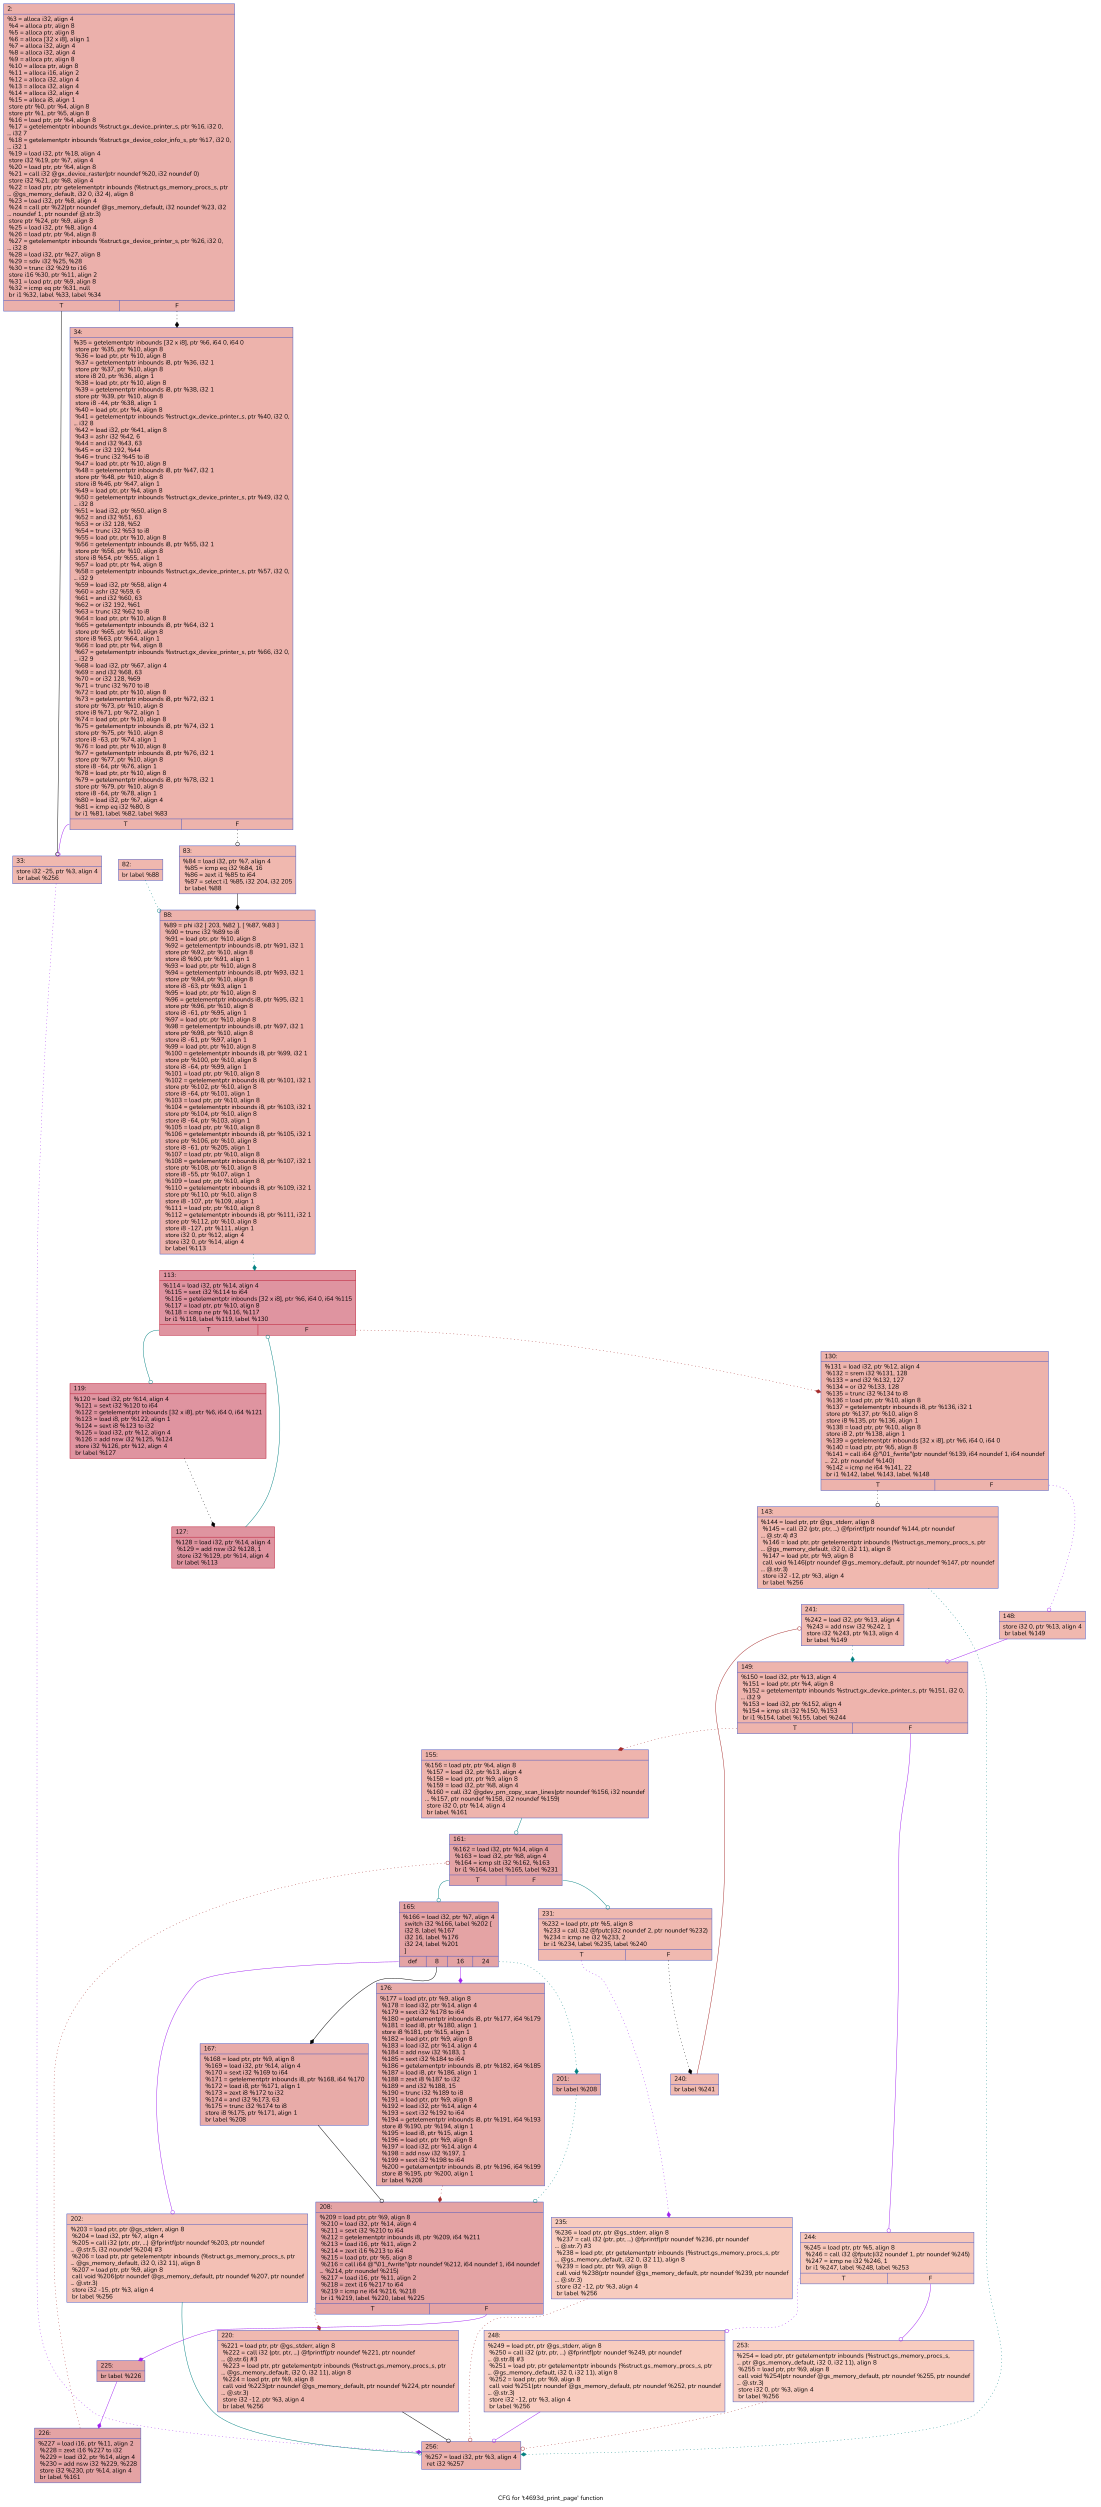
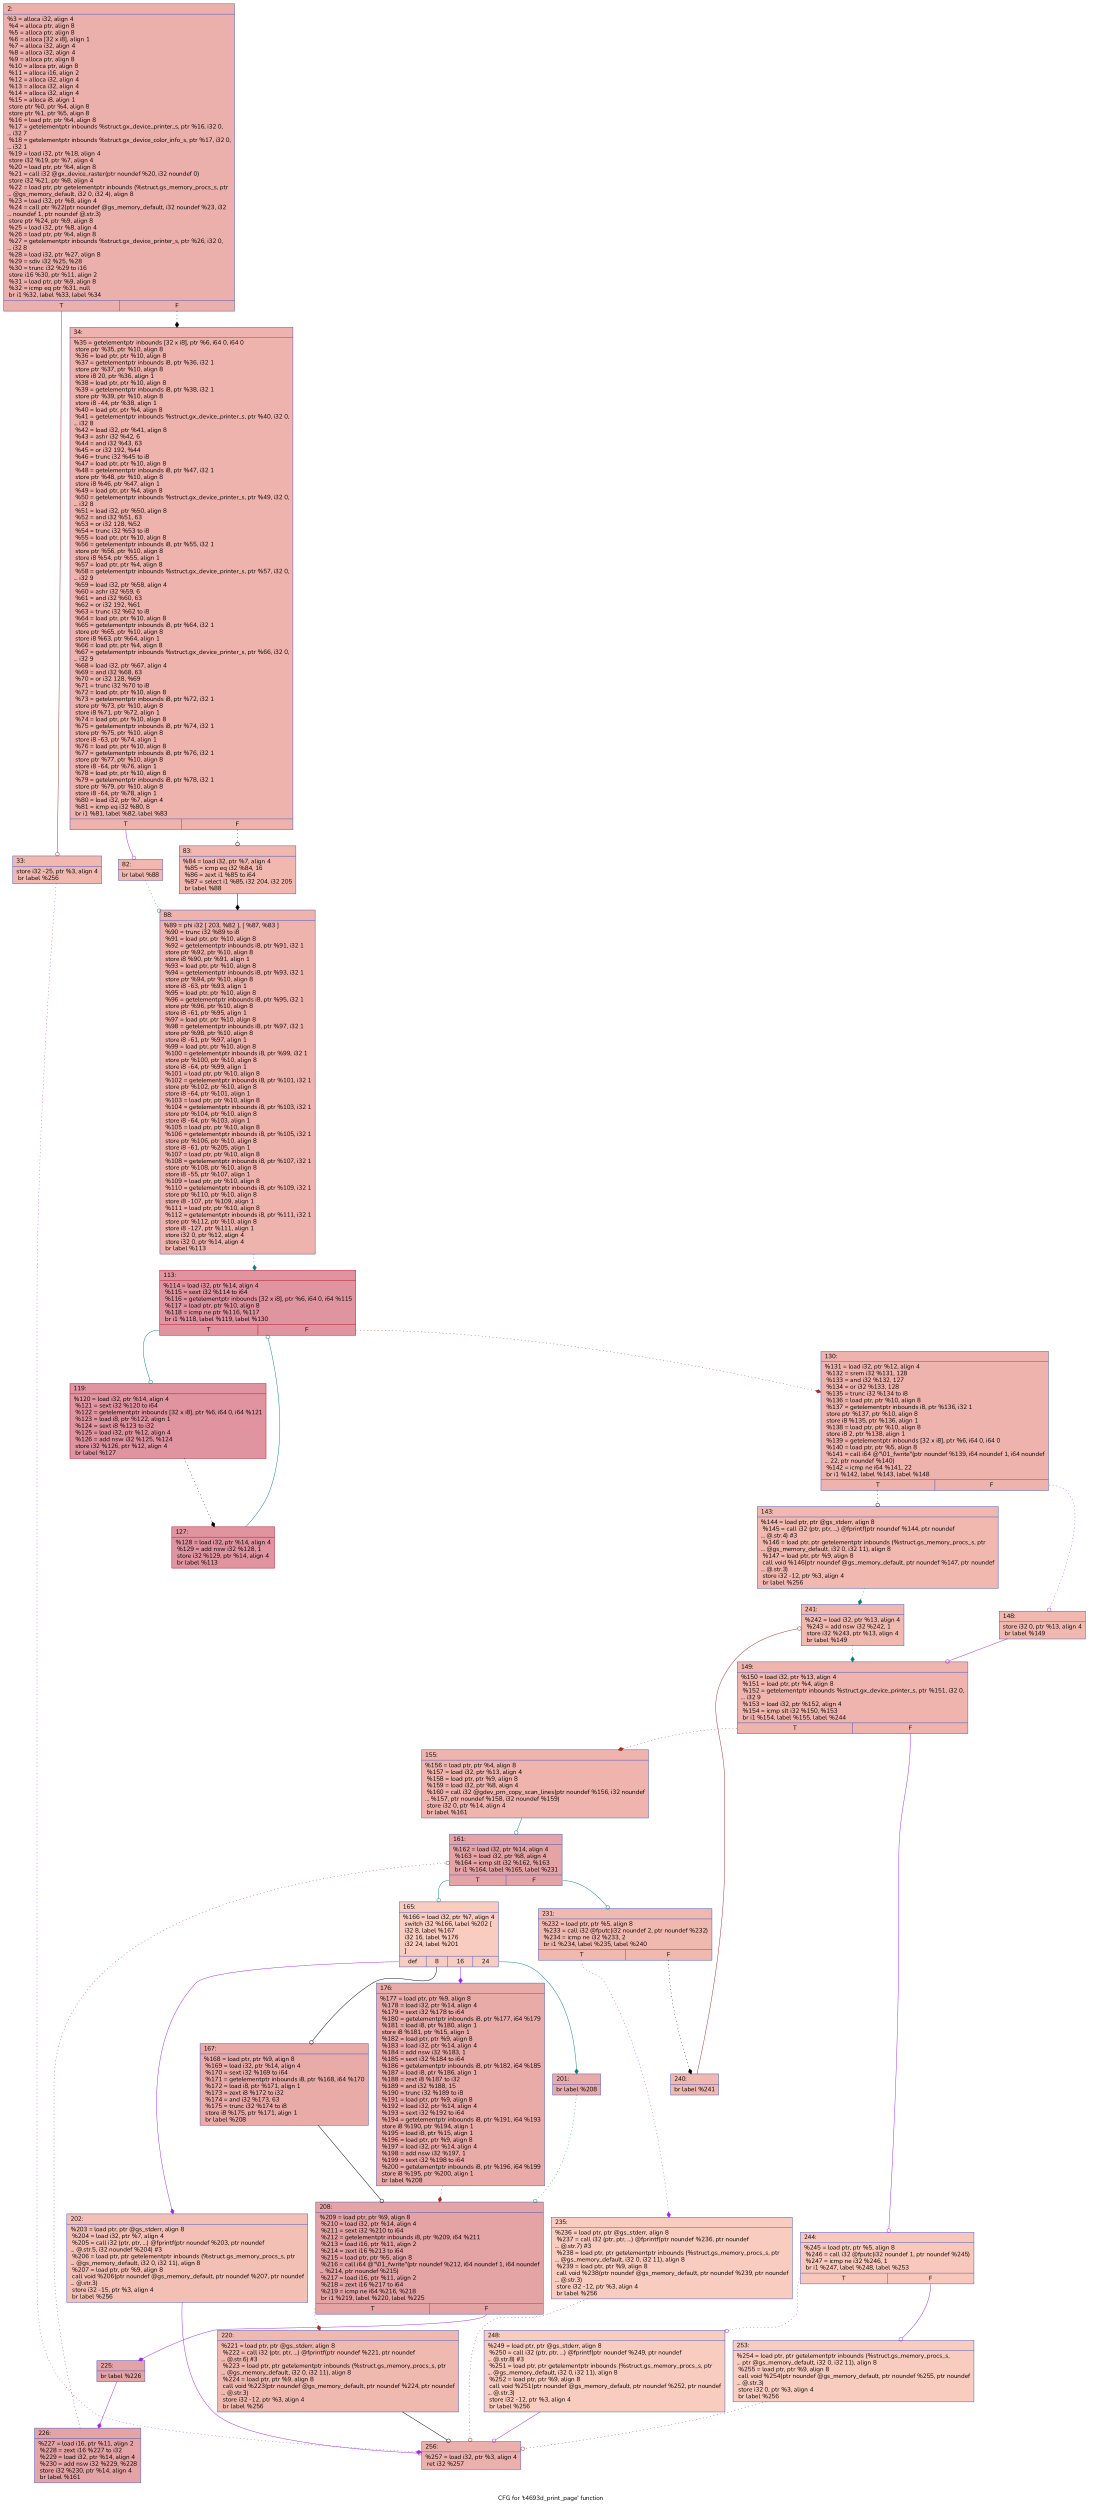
(60, 582) -> (60, 582)
(61, 837) -> (128, 843)
(449, 1934) -> (449, 1934)
(368, 1986) -> (368, 1986)
(186, 1996) -> (186, 1996)
(559, 1997) -> (559, 1997)
(987, 2223) -> (863, 1594)
(255, 2432) -> (255, 2432)
